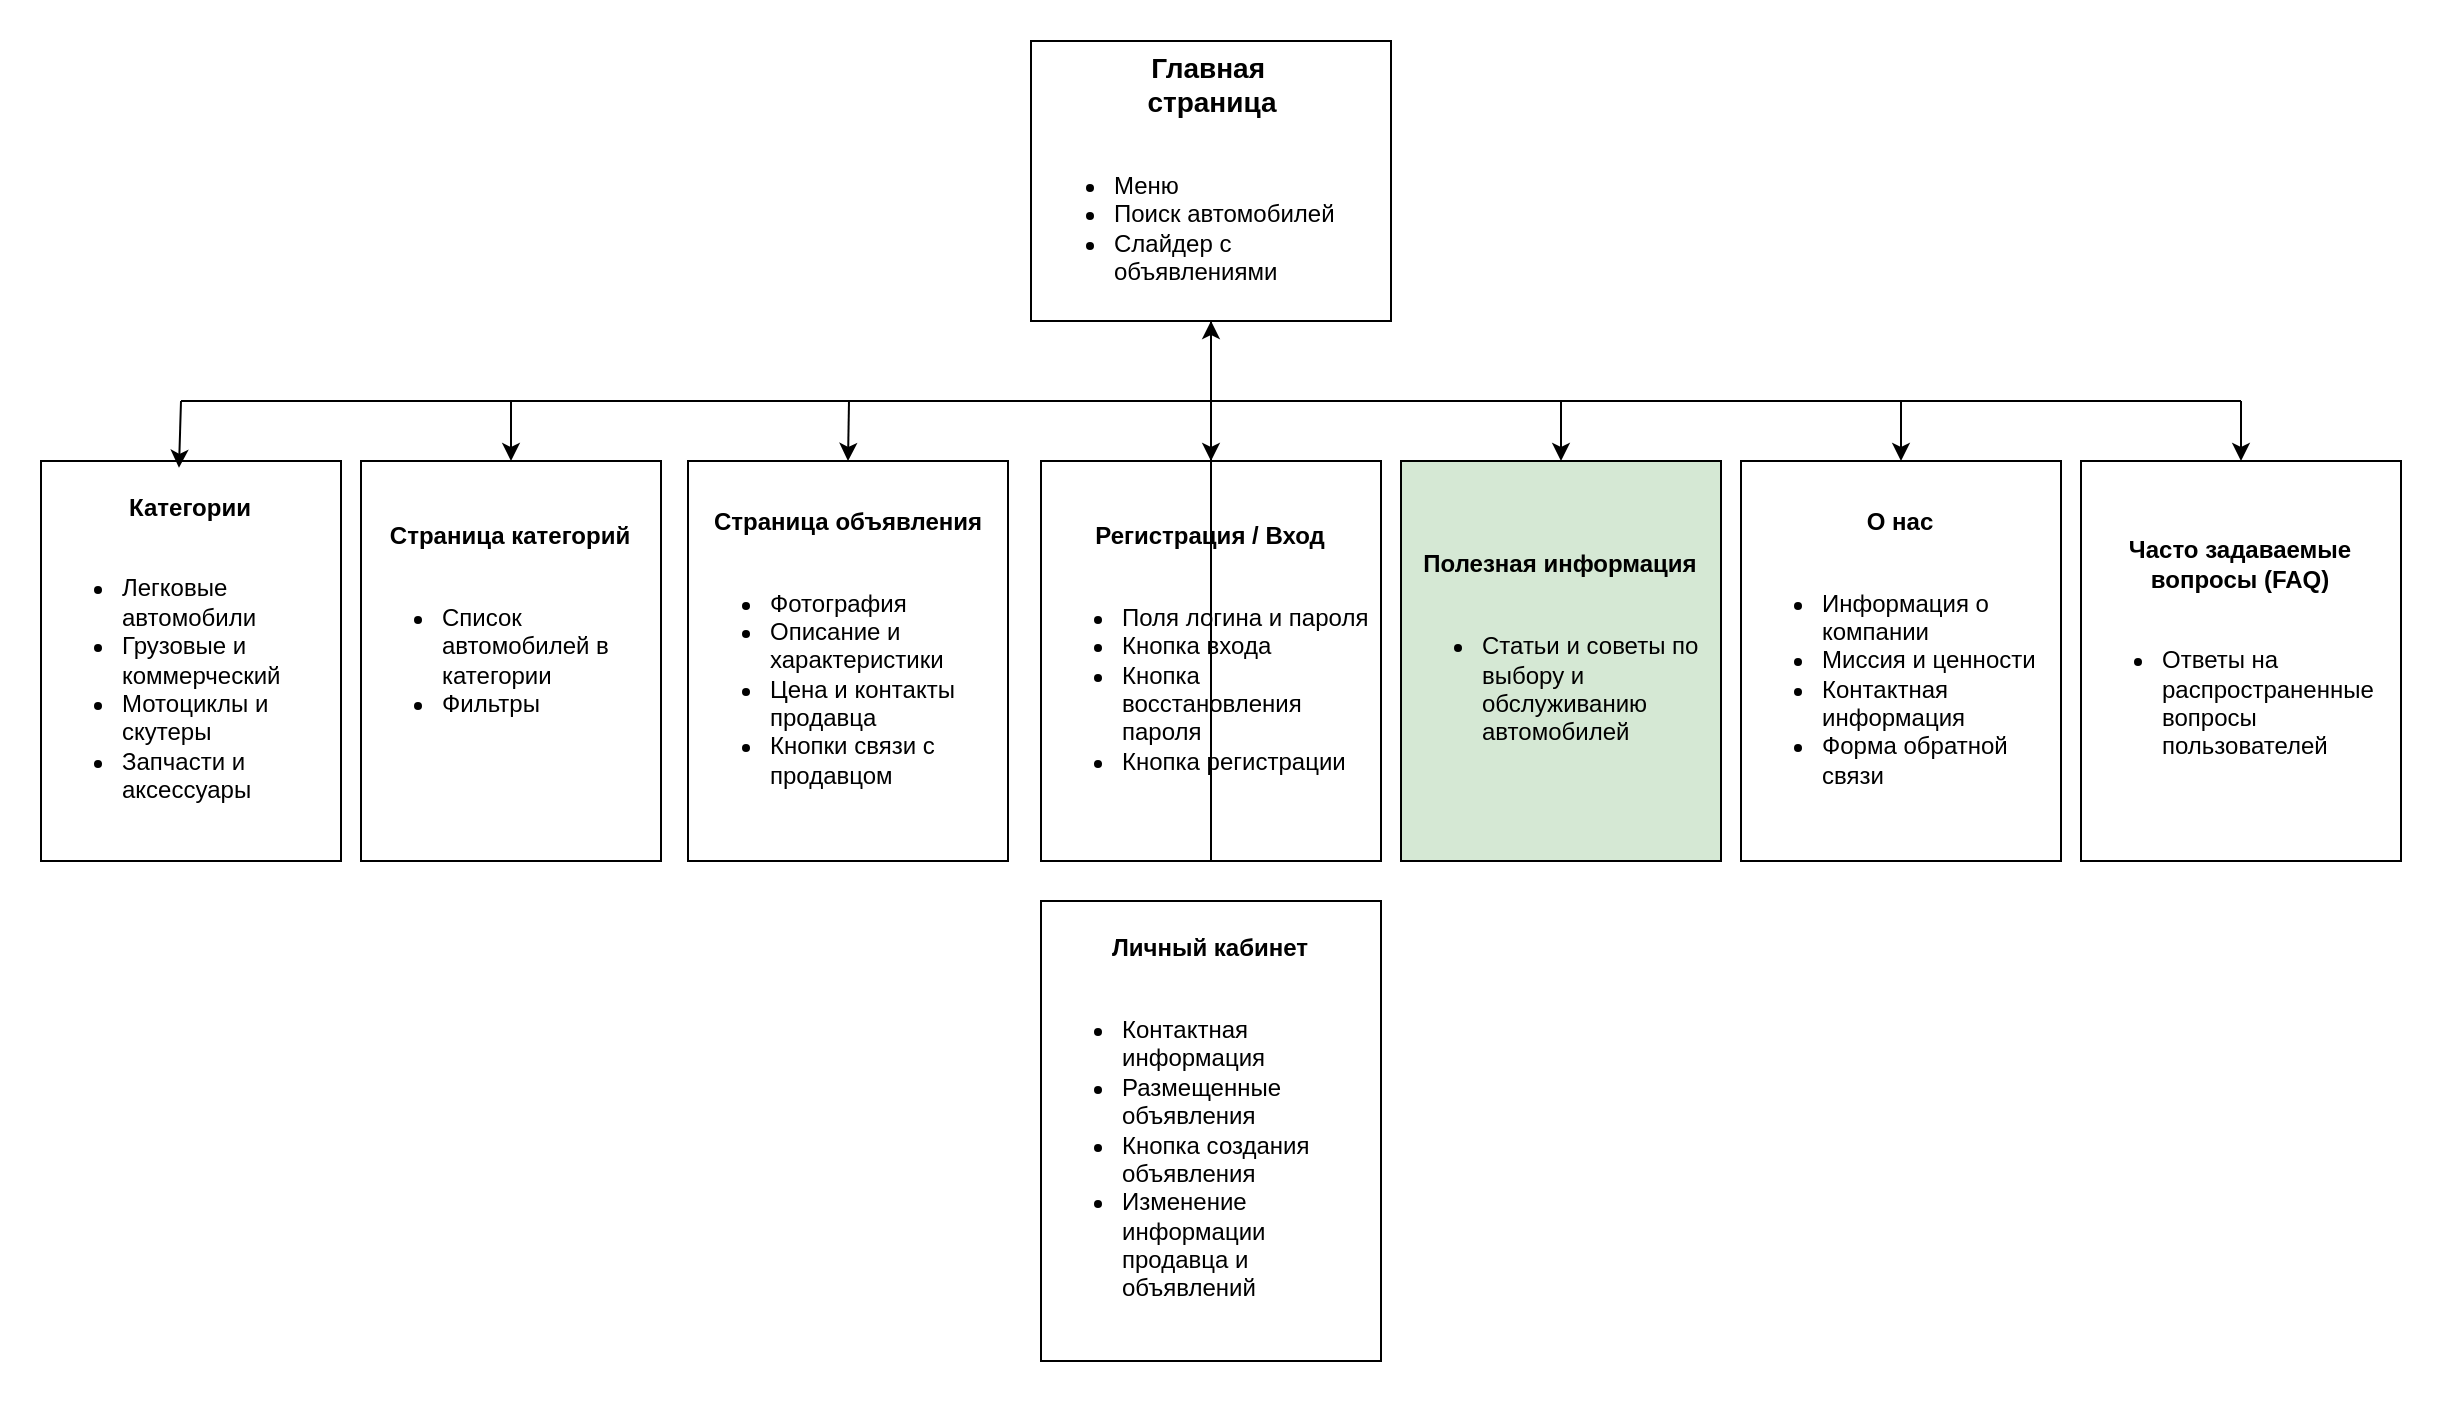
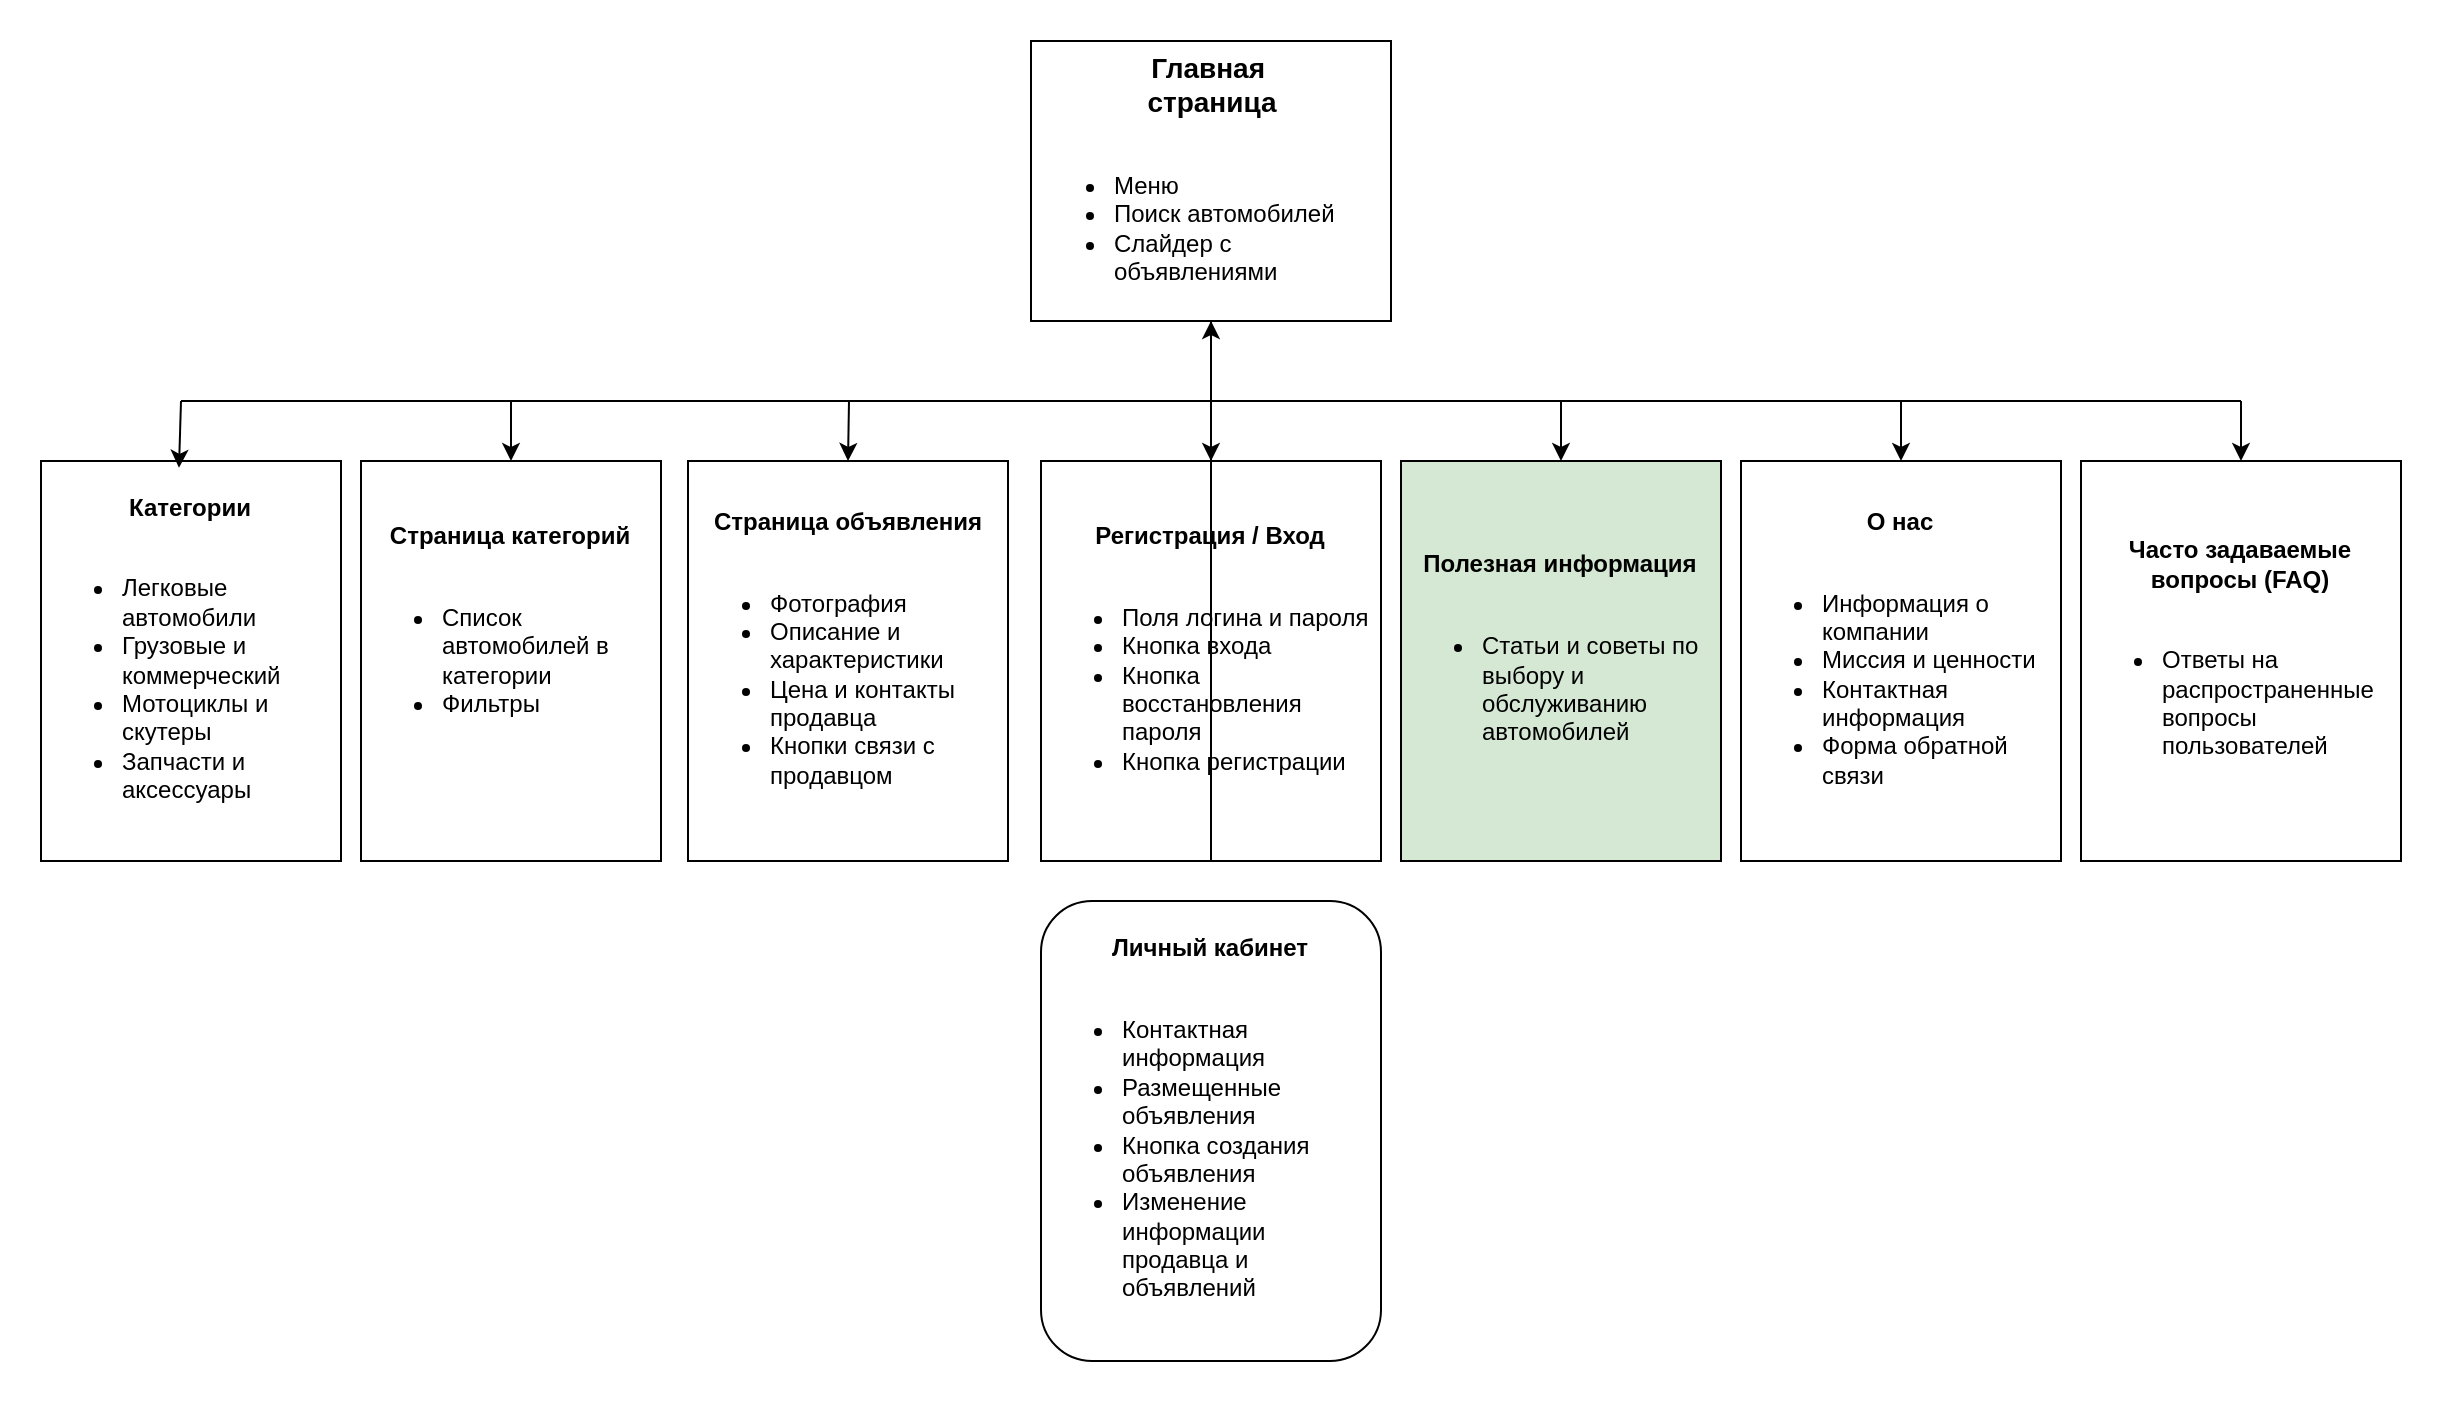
(1211, 1131) -> (1211, 1131)
